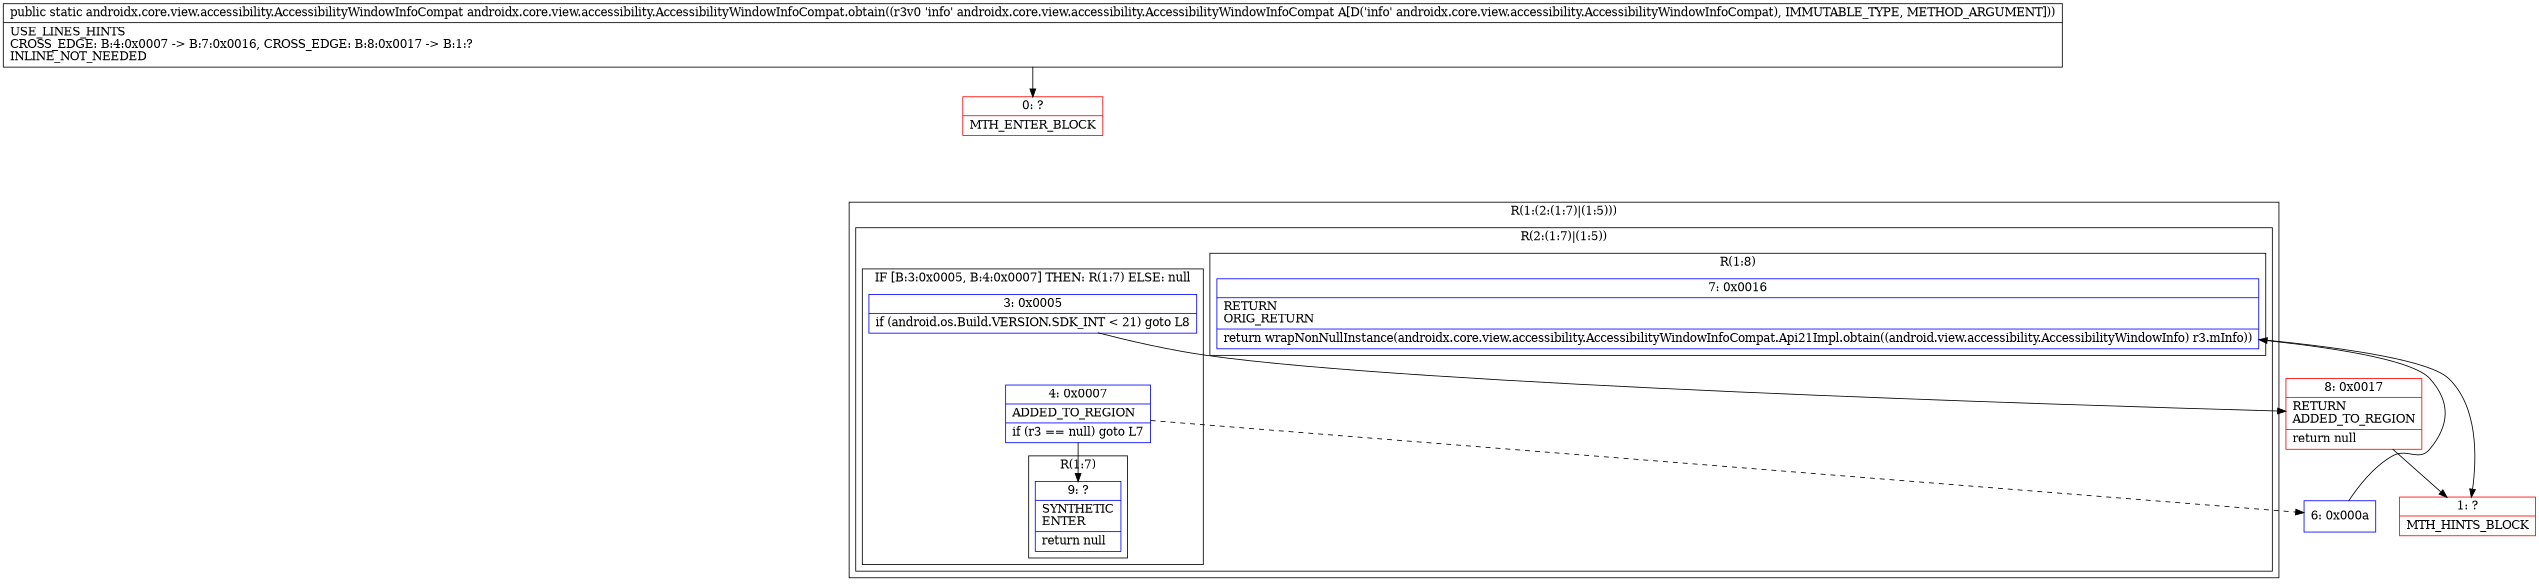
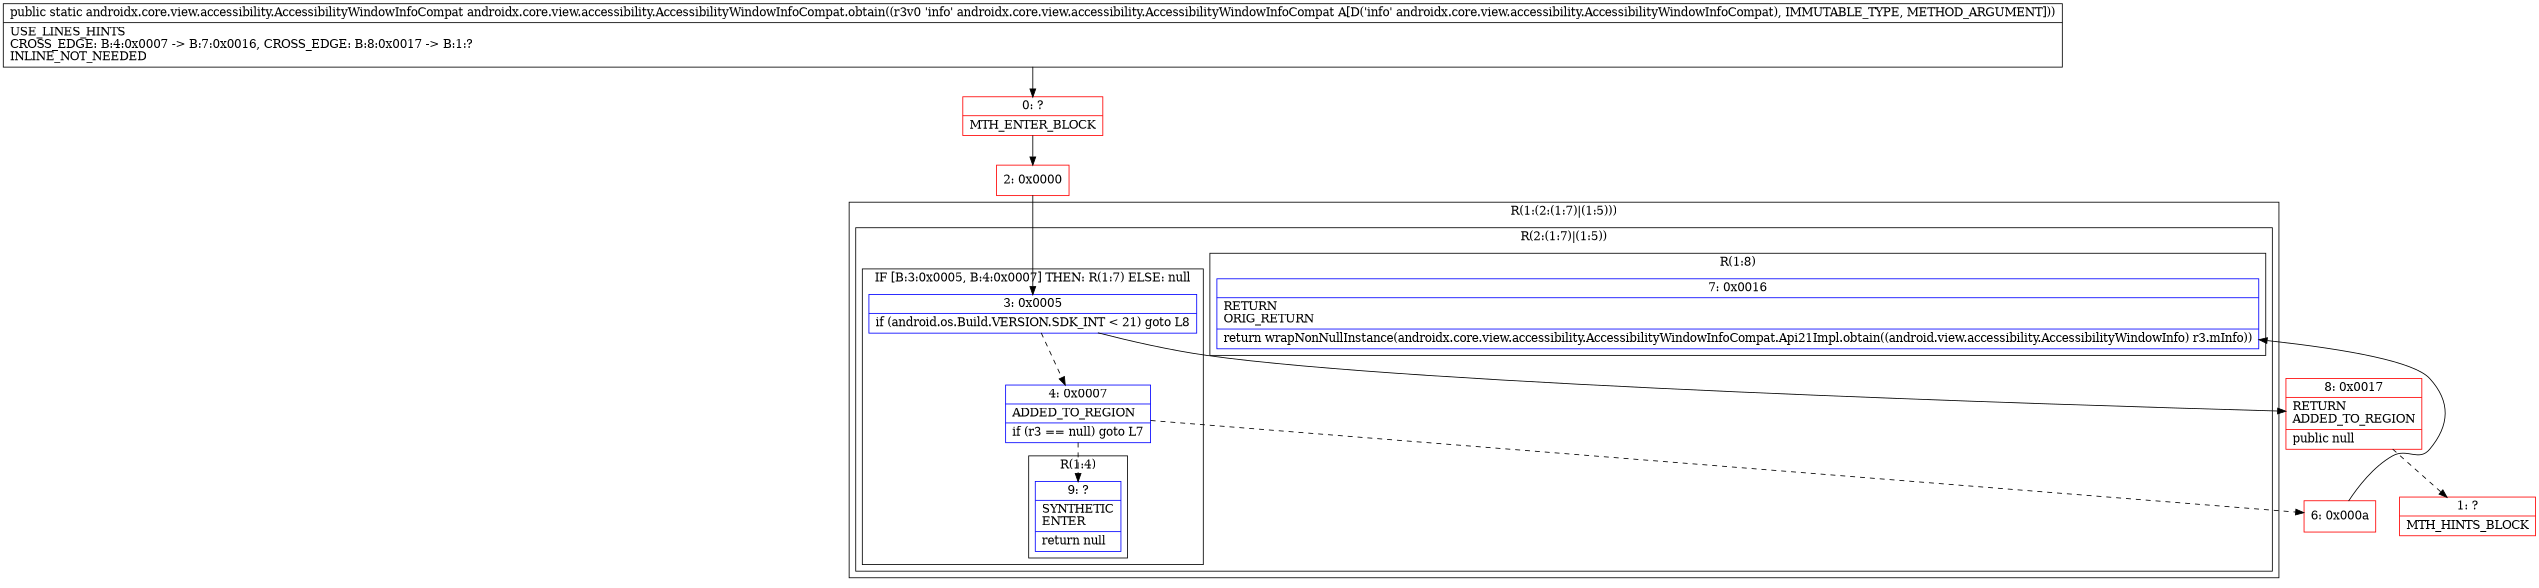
none -> (1033, 180)
none -> (1052, 355)
(2421, 365) -> none
(2325, 439) -> (2324, 439)
(1078, 461) -> (1078, 461)
(1078, 465) -> (1078, 465)
(2417, 470) -> (2417, 470)
(2340, 516) -> (2340, 516)
